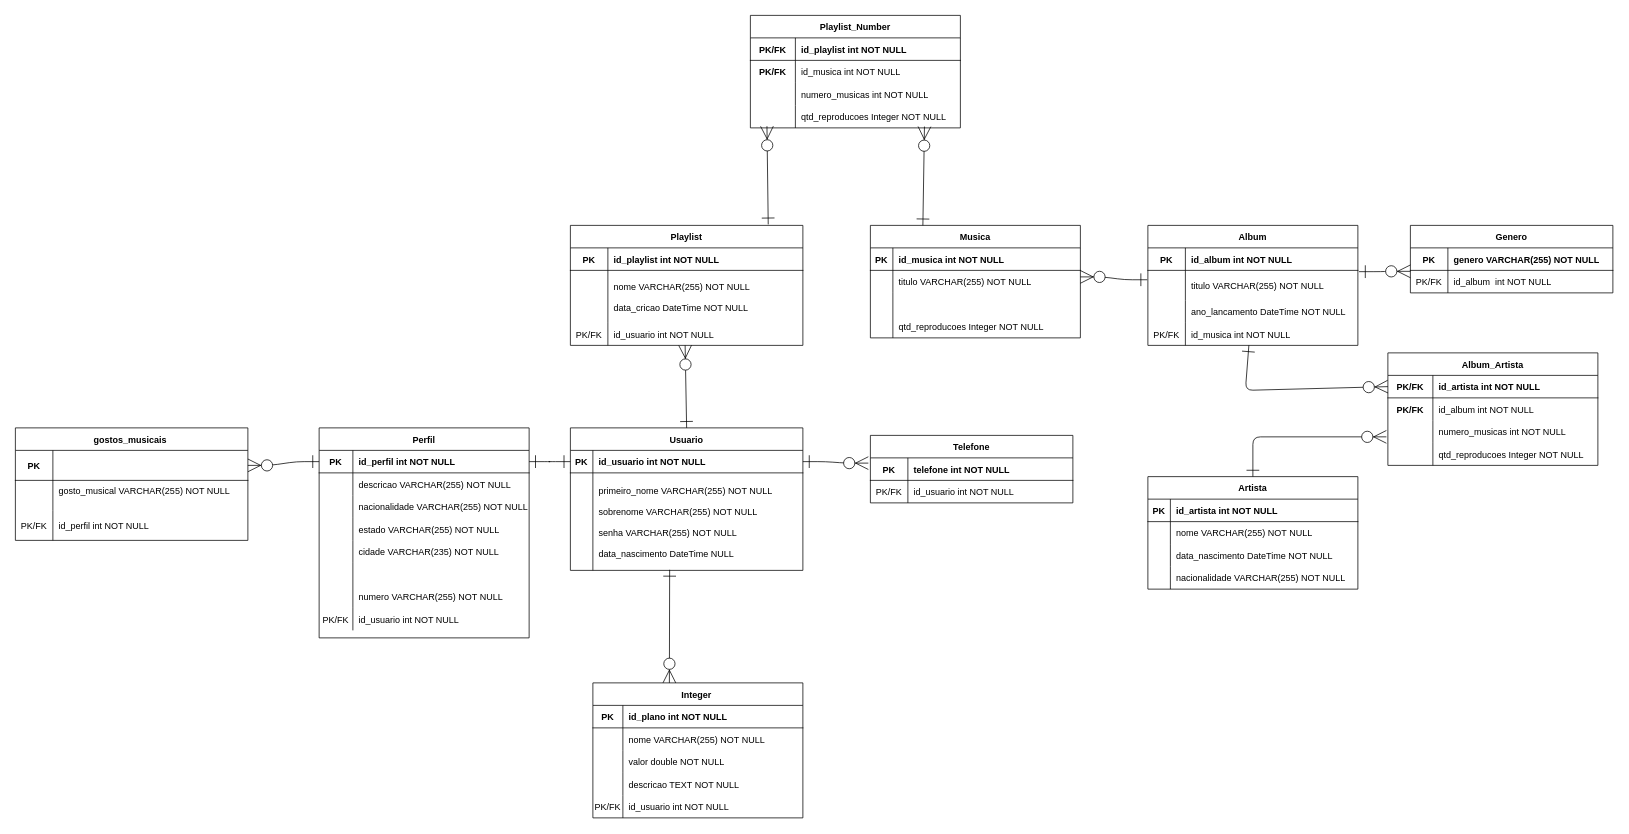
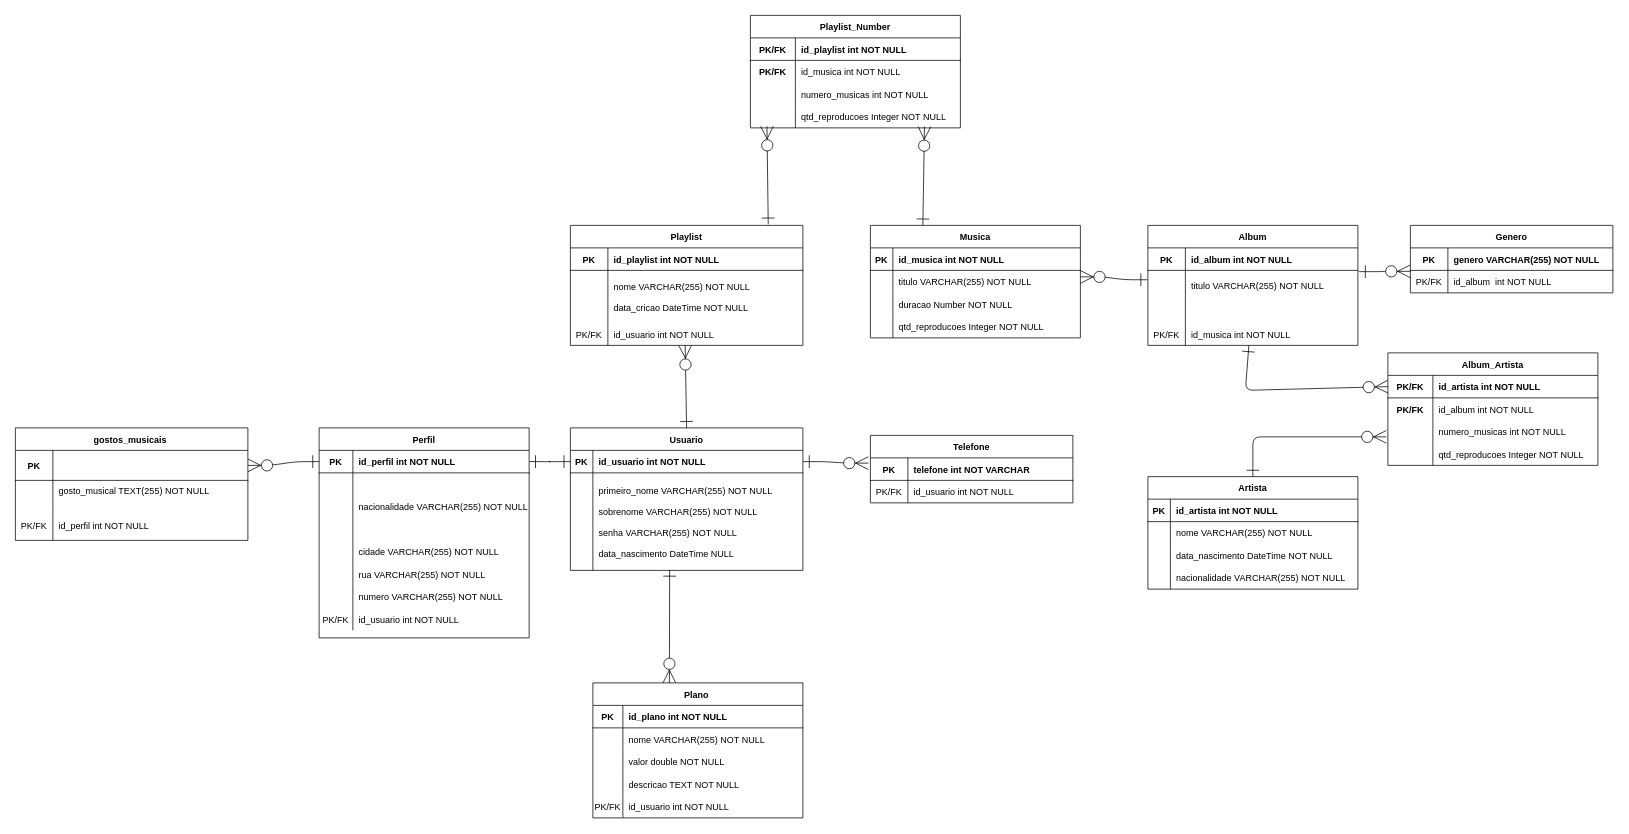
none -> (987, 304)
(1272, 312) -> none
(961, 470) -> (968, 470)
(441, 484) -> none
(141, 491) -> (133, 491)
(441, 529) -> none
(424, 552) -> (424, 552)
none -> (441, 574)
(698, 695) -> (698, 695)
